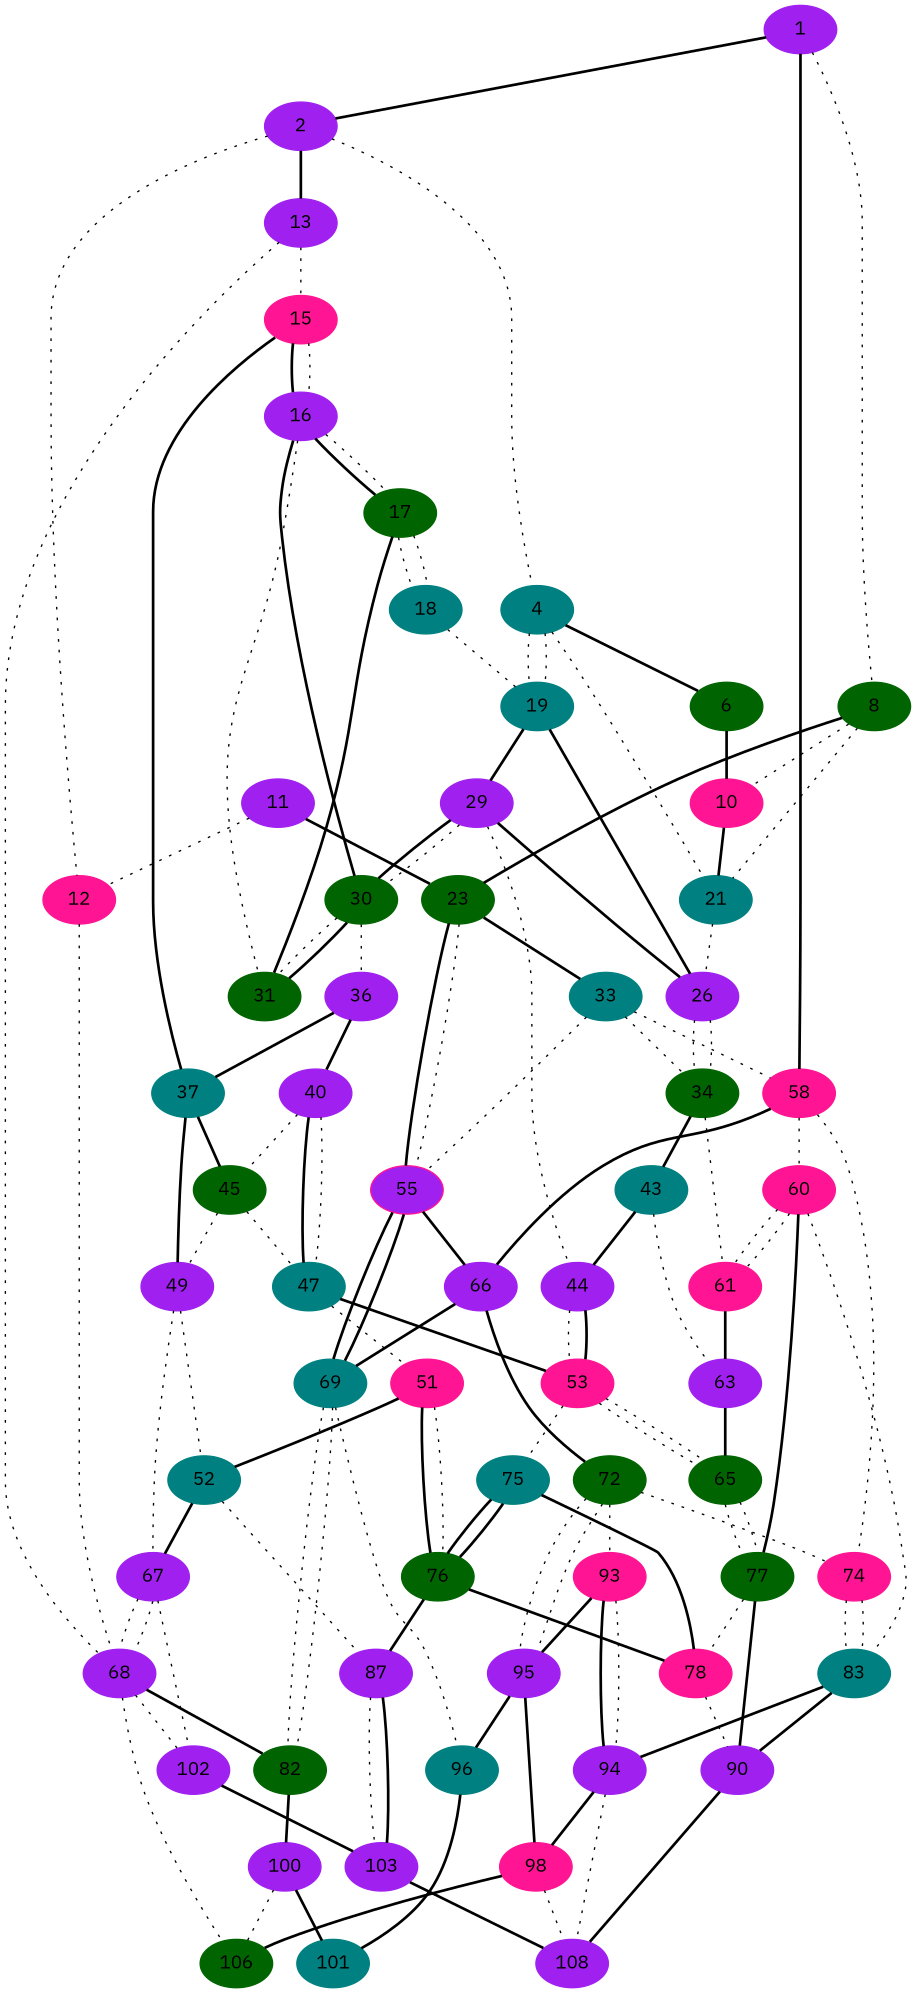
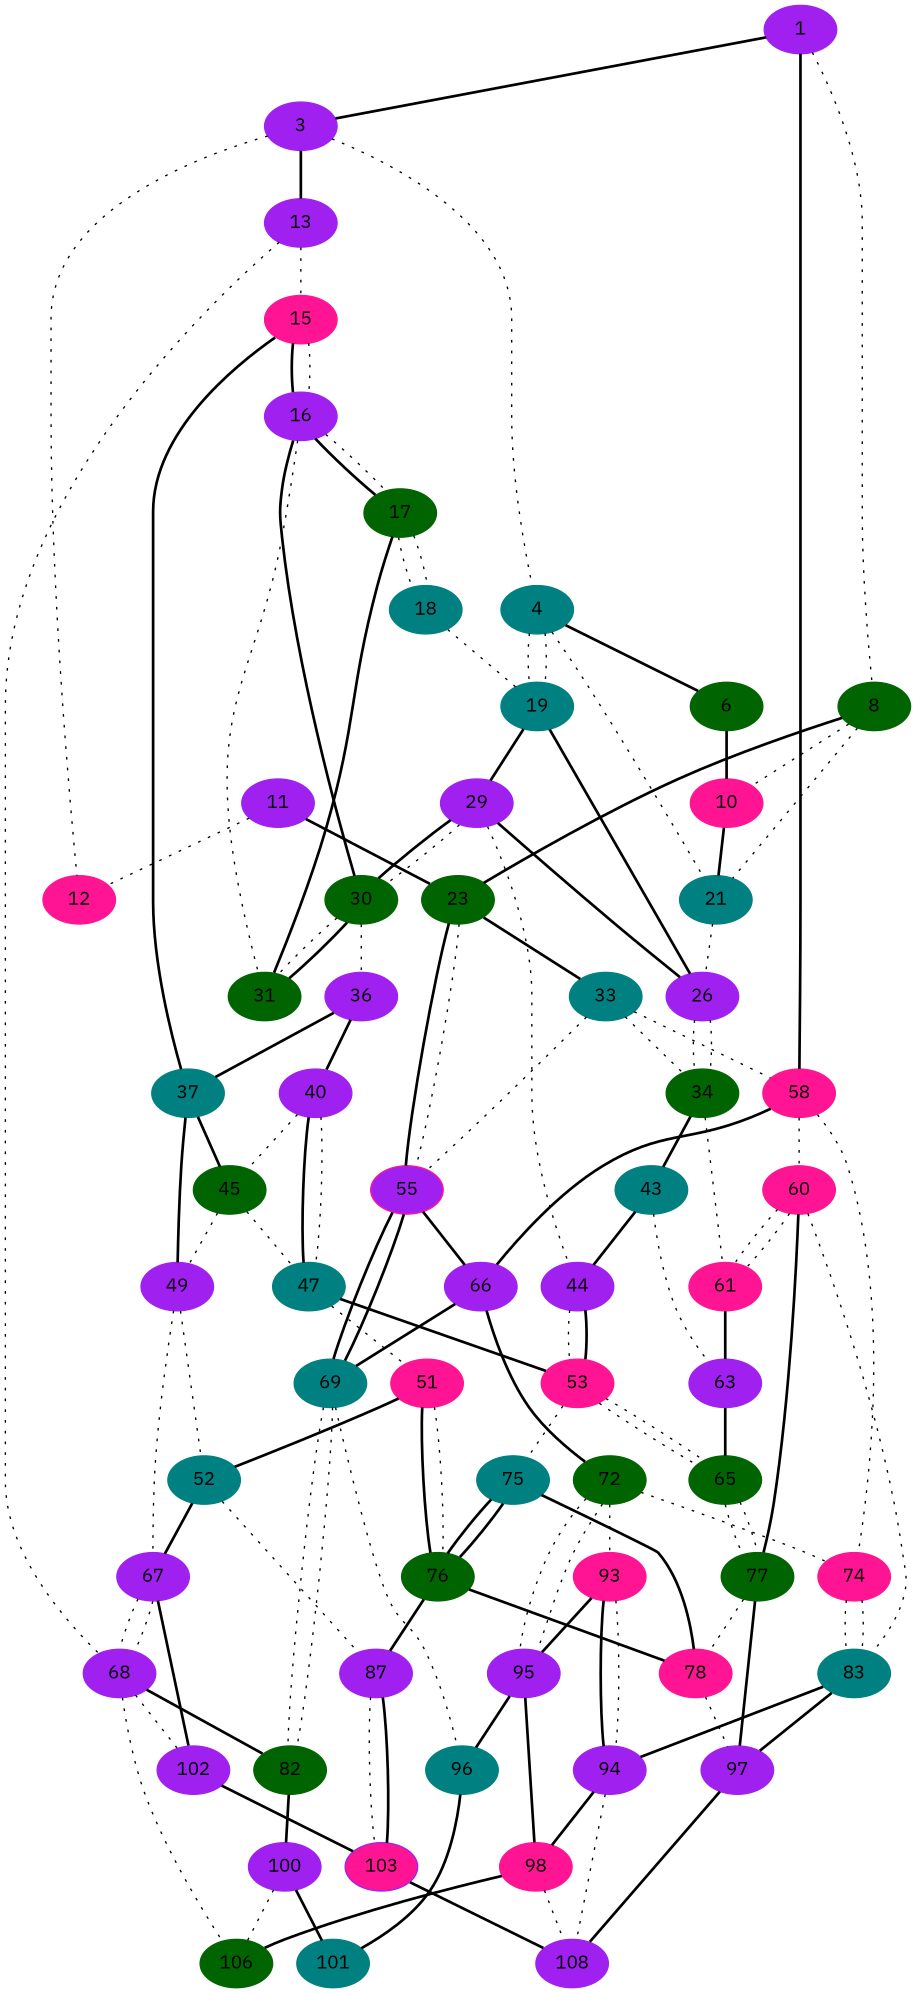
(301, 126) -> (301, 126)
(79, 1289) -> none
(173, 1673) -> (173, 1673)
(737, 1770) -> (737, 1770)
(381, 1867) -> (381, 1867)
